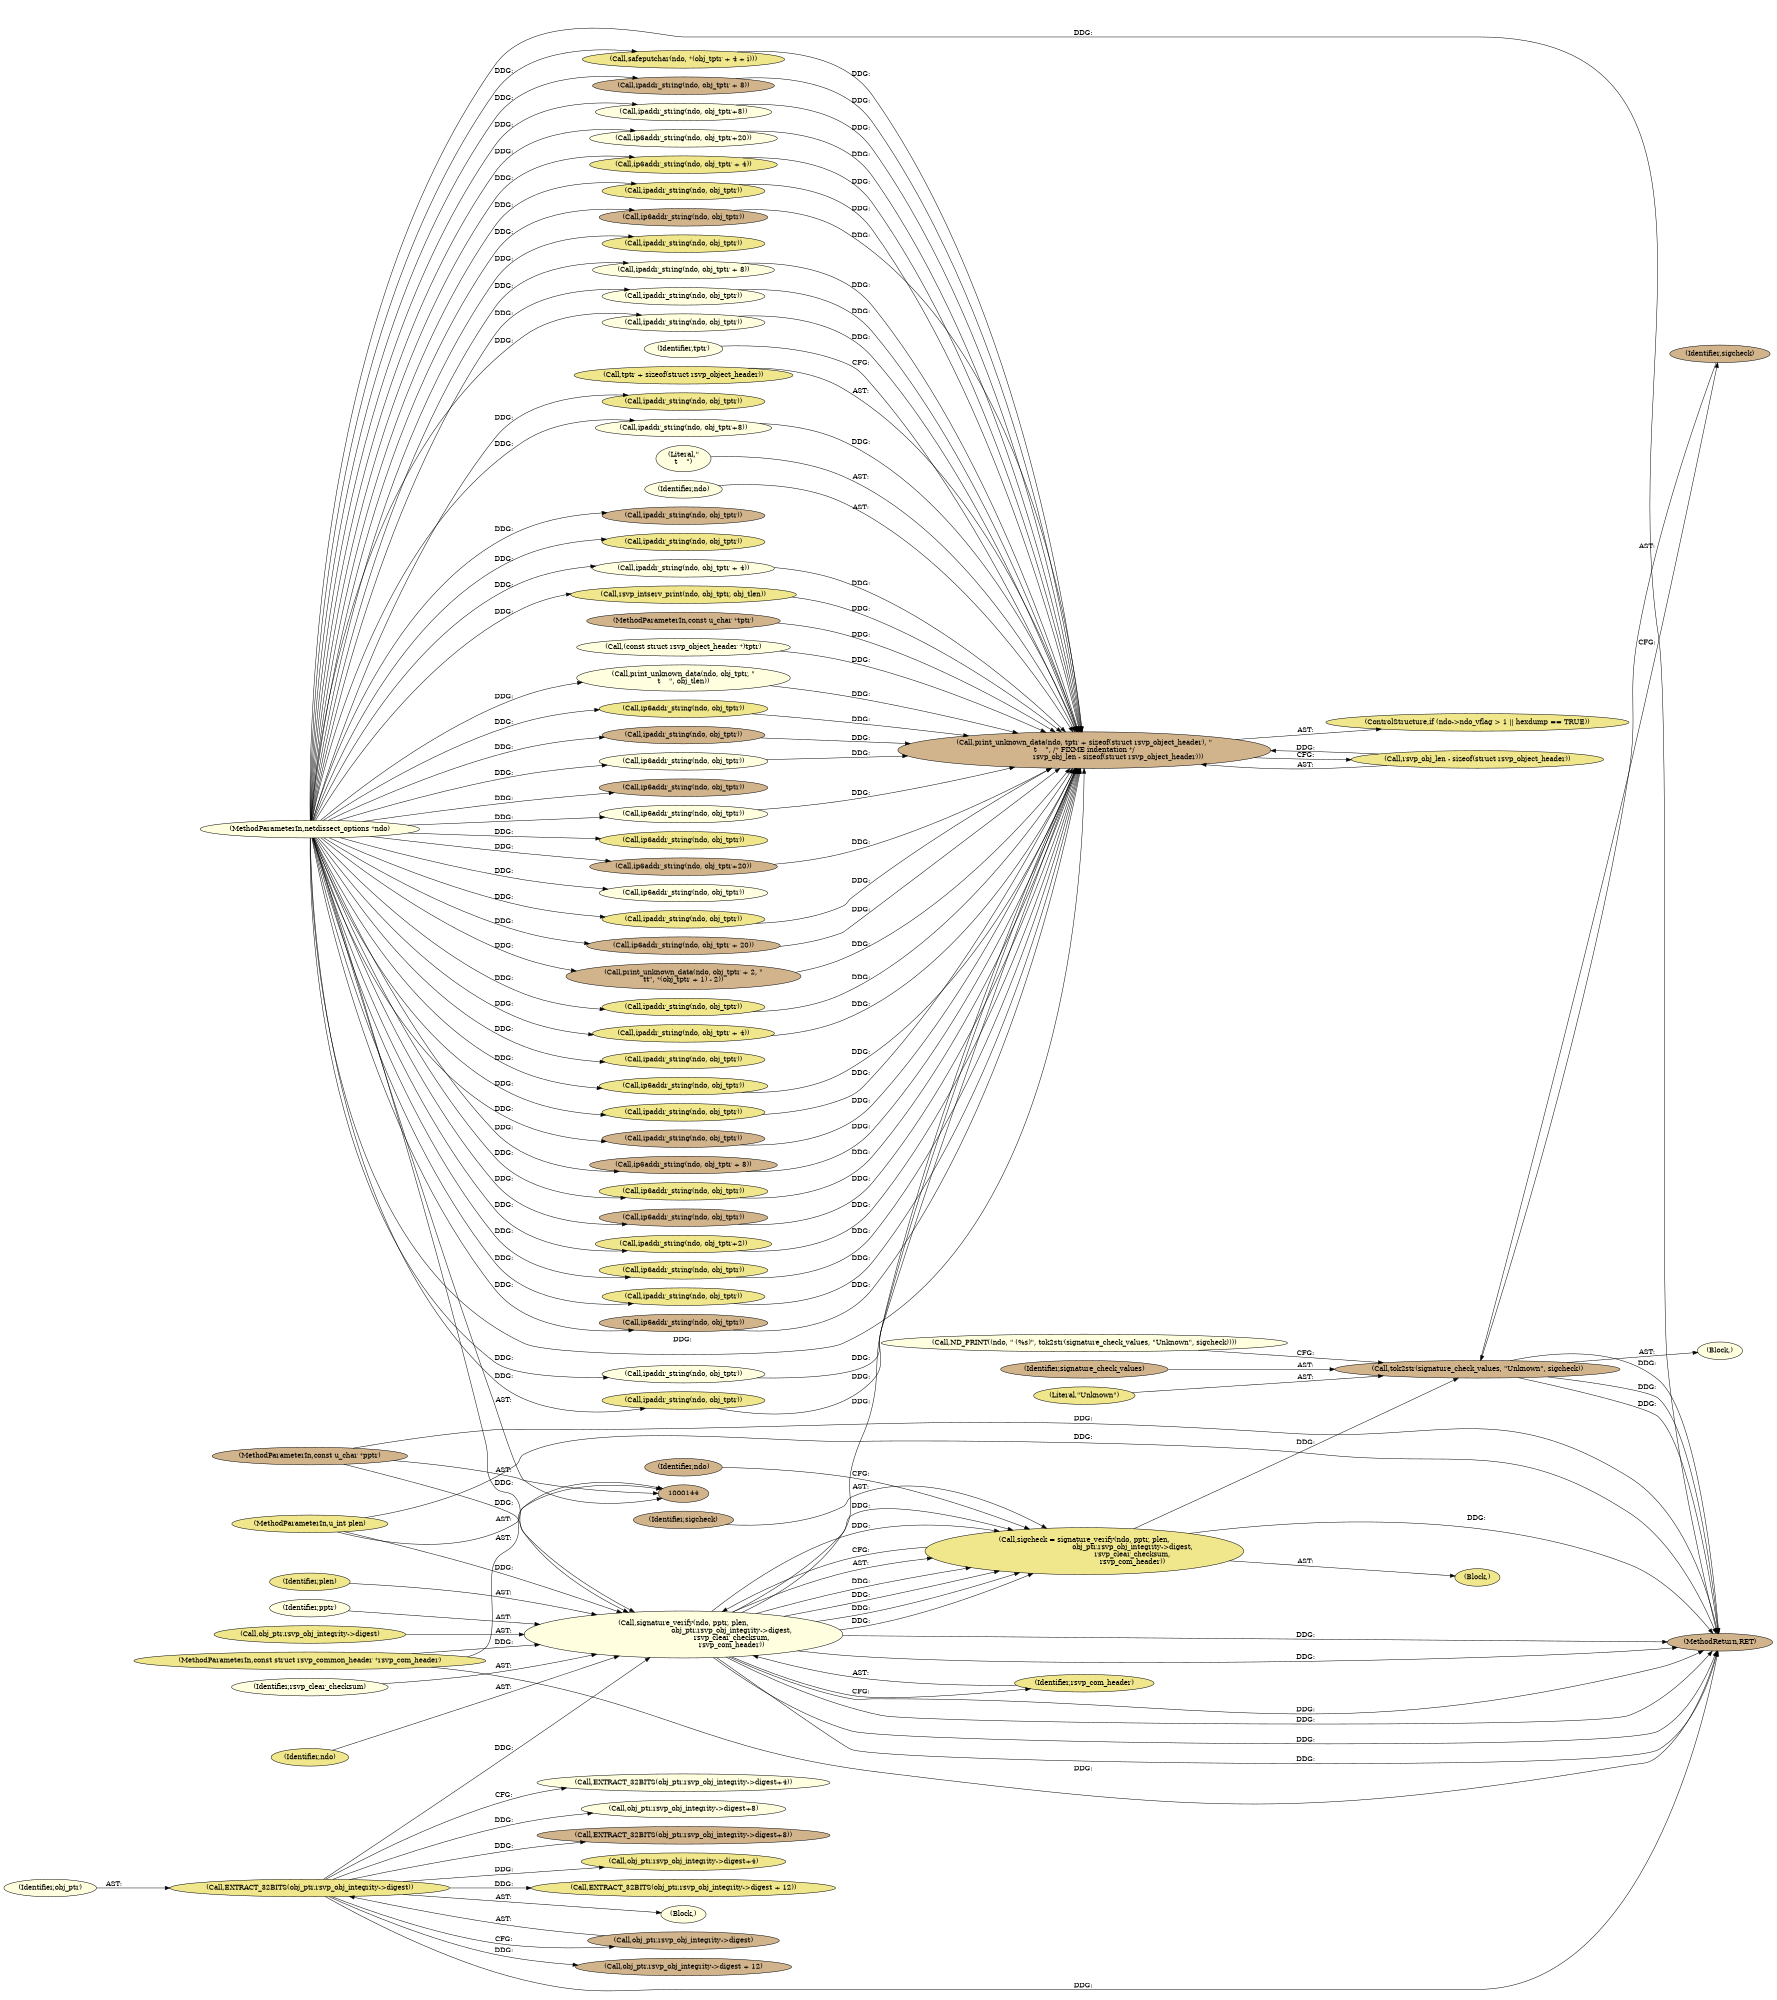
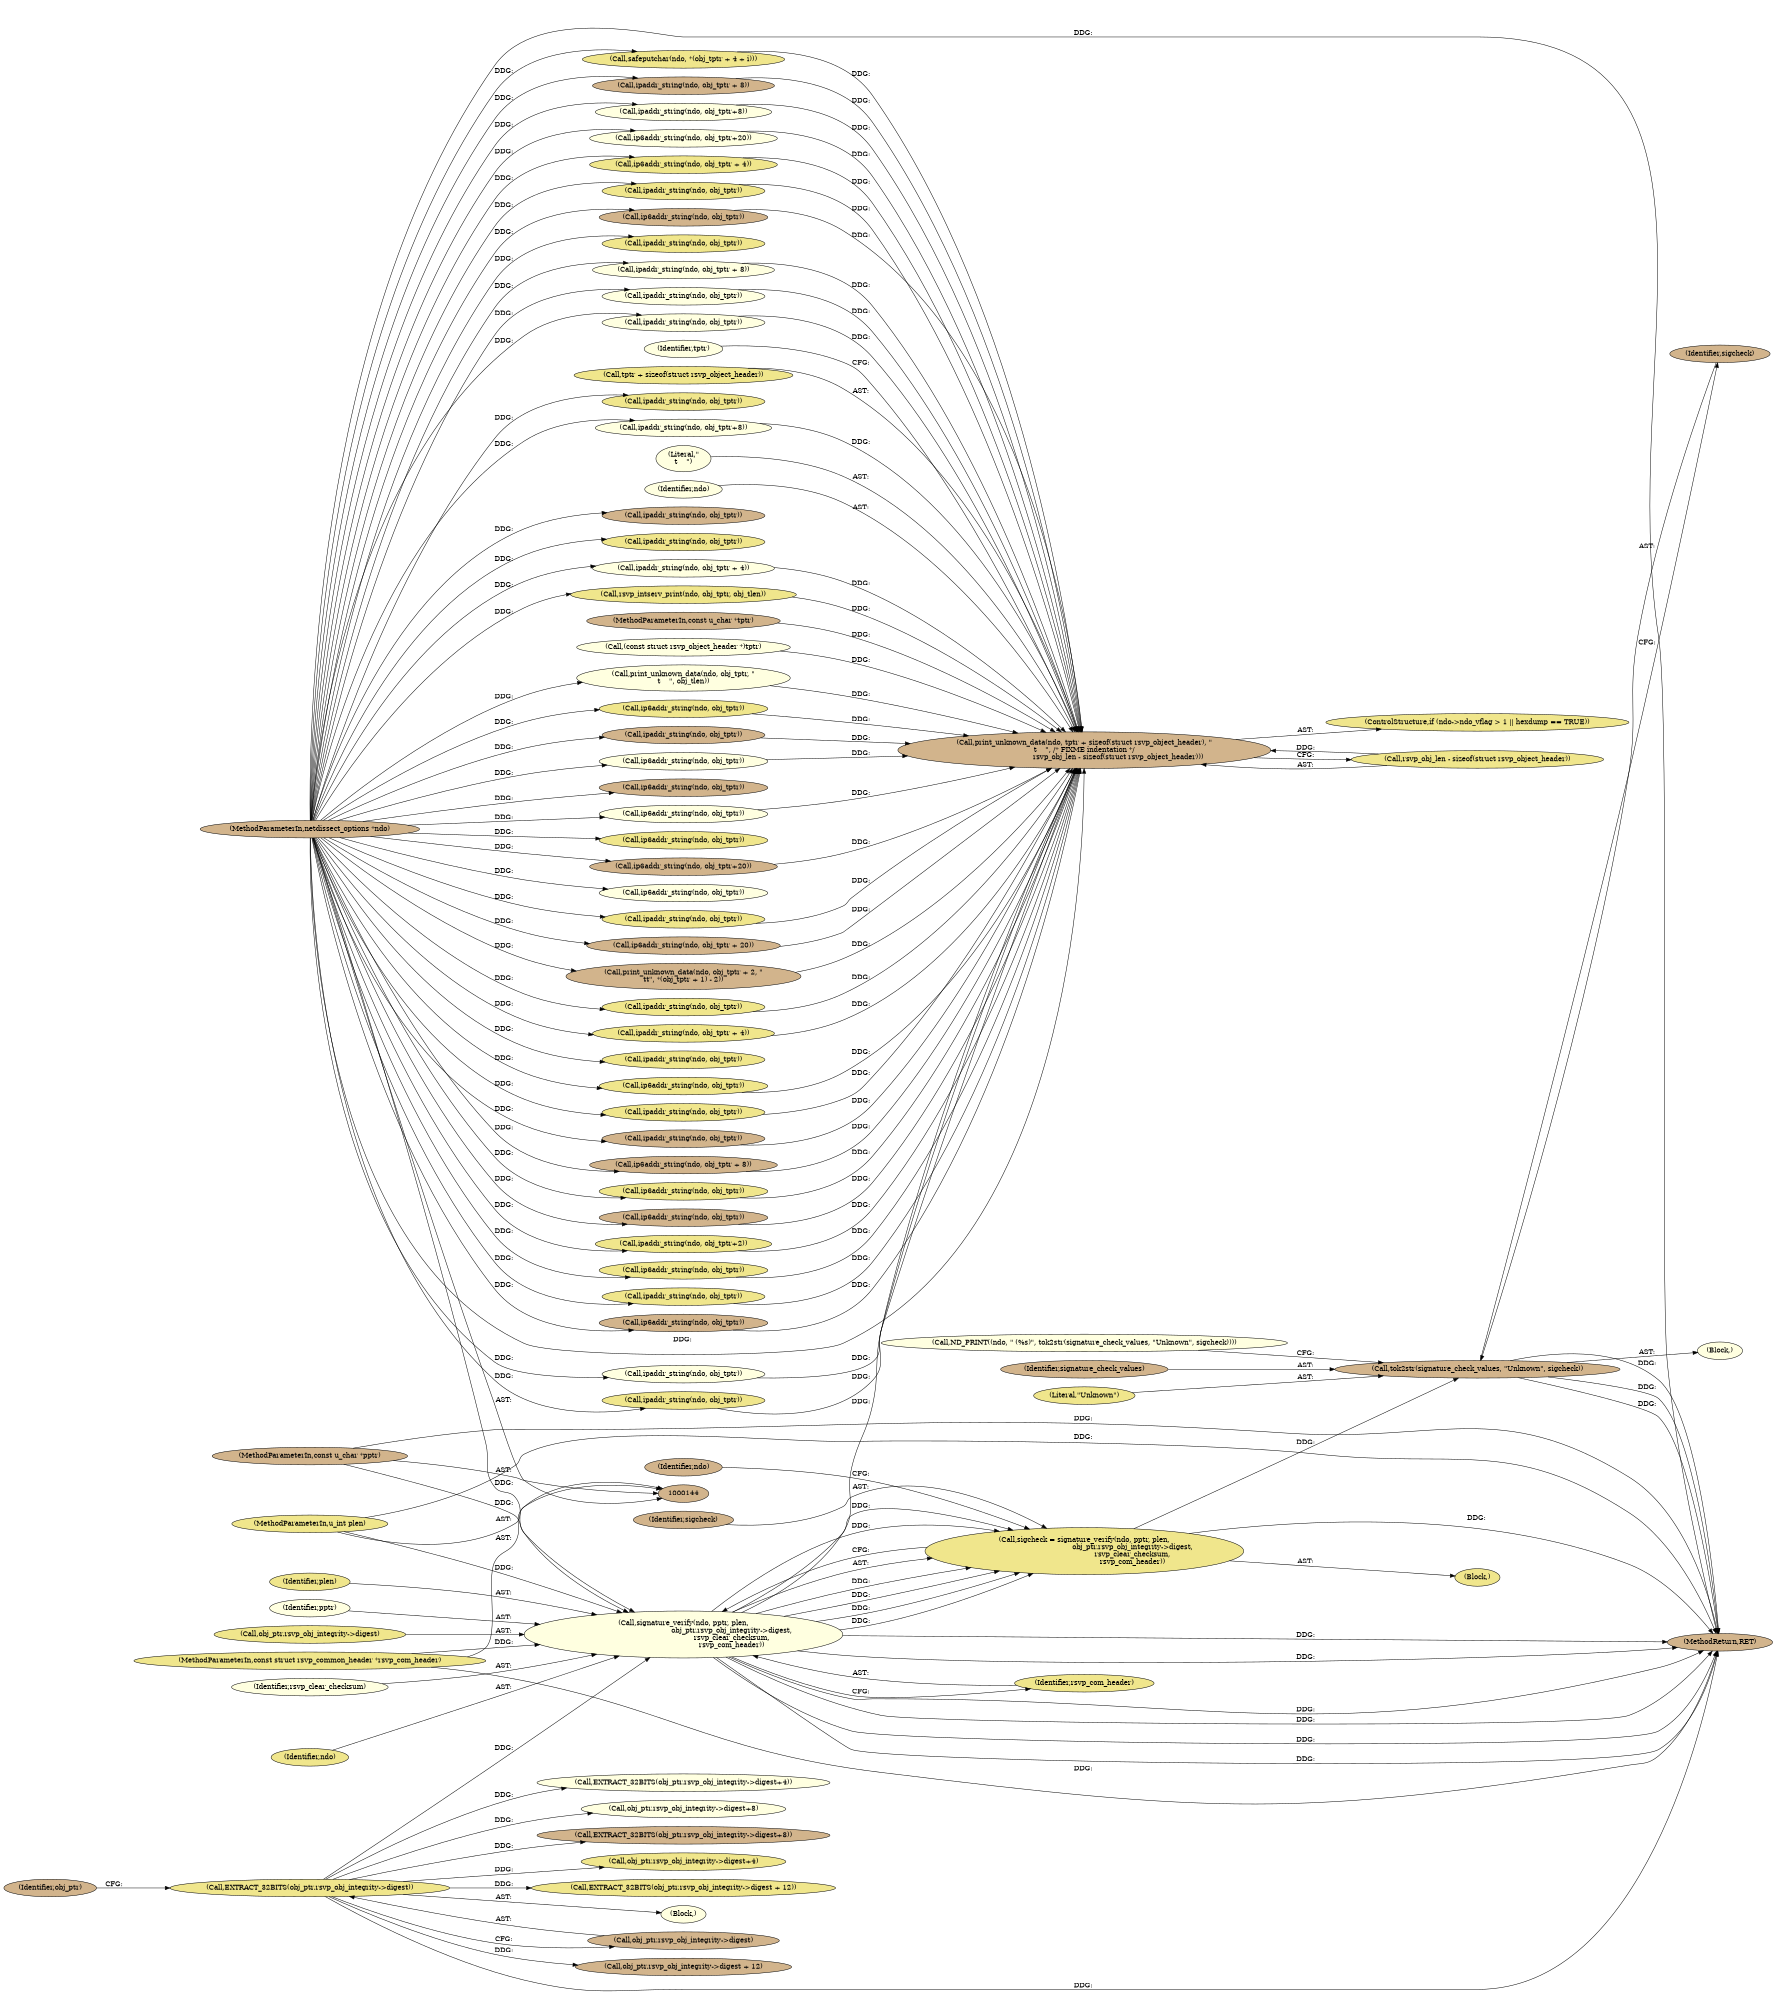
(310, 829) -> (310, 829)
(505, 1795) -> (505, 1795)
(115, 1884) -> (115, 1884)
(50, 1888) -> (50, 1888)
